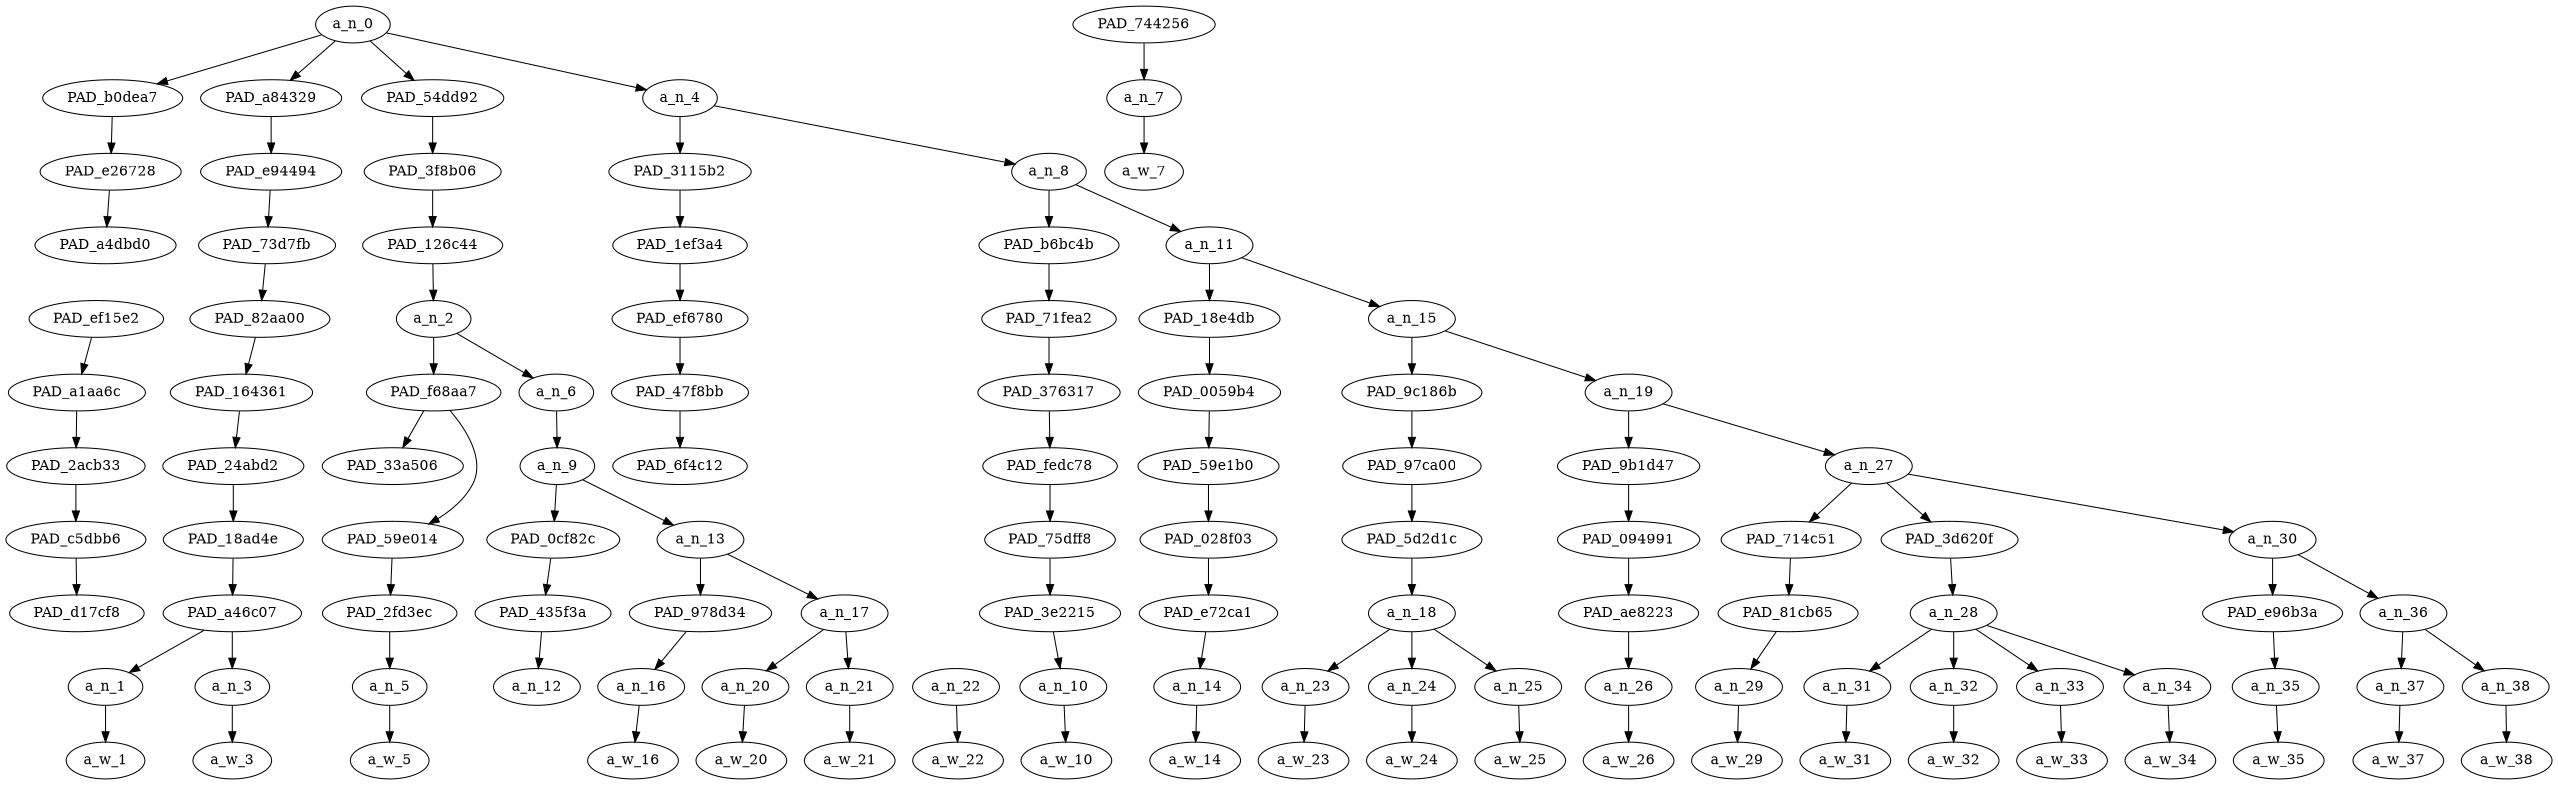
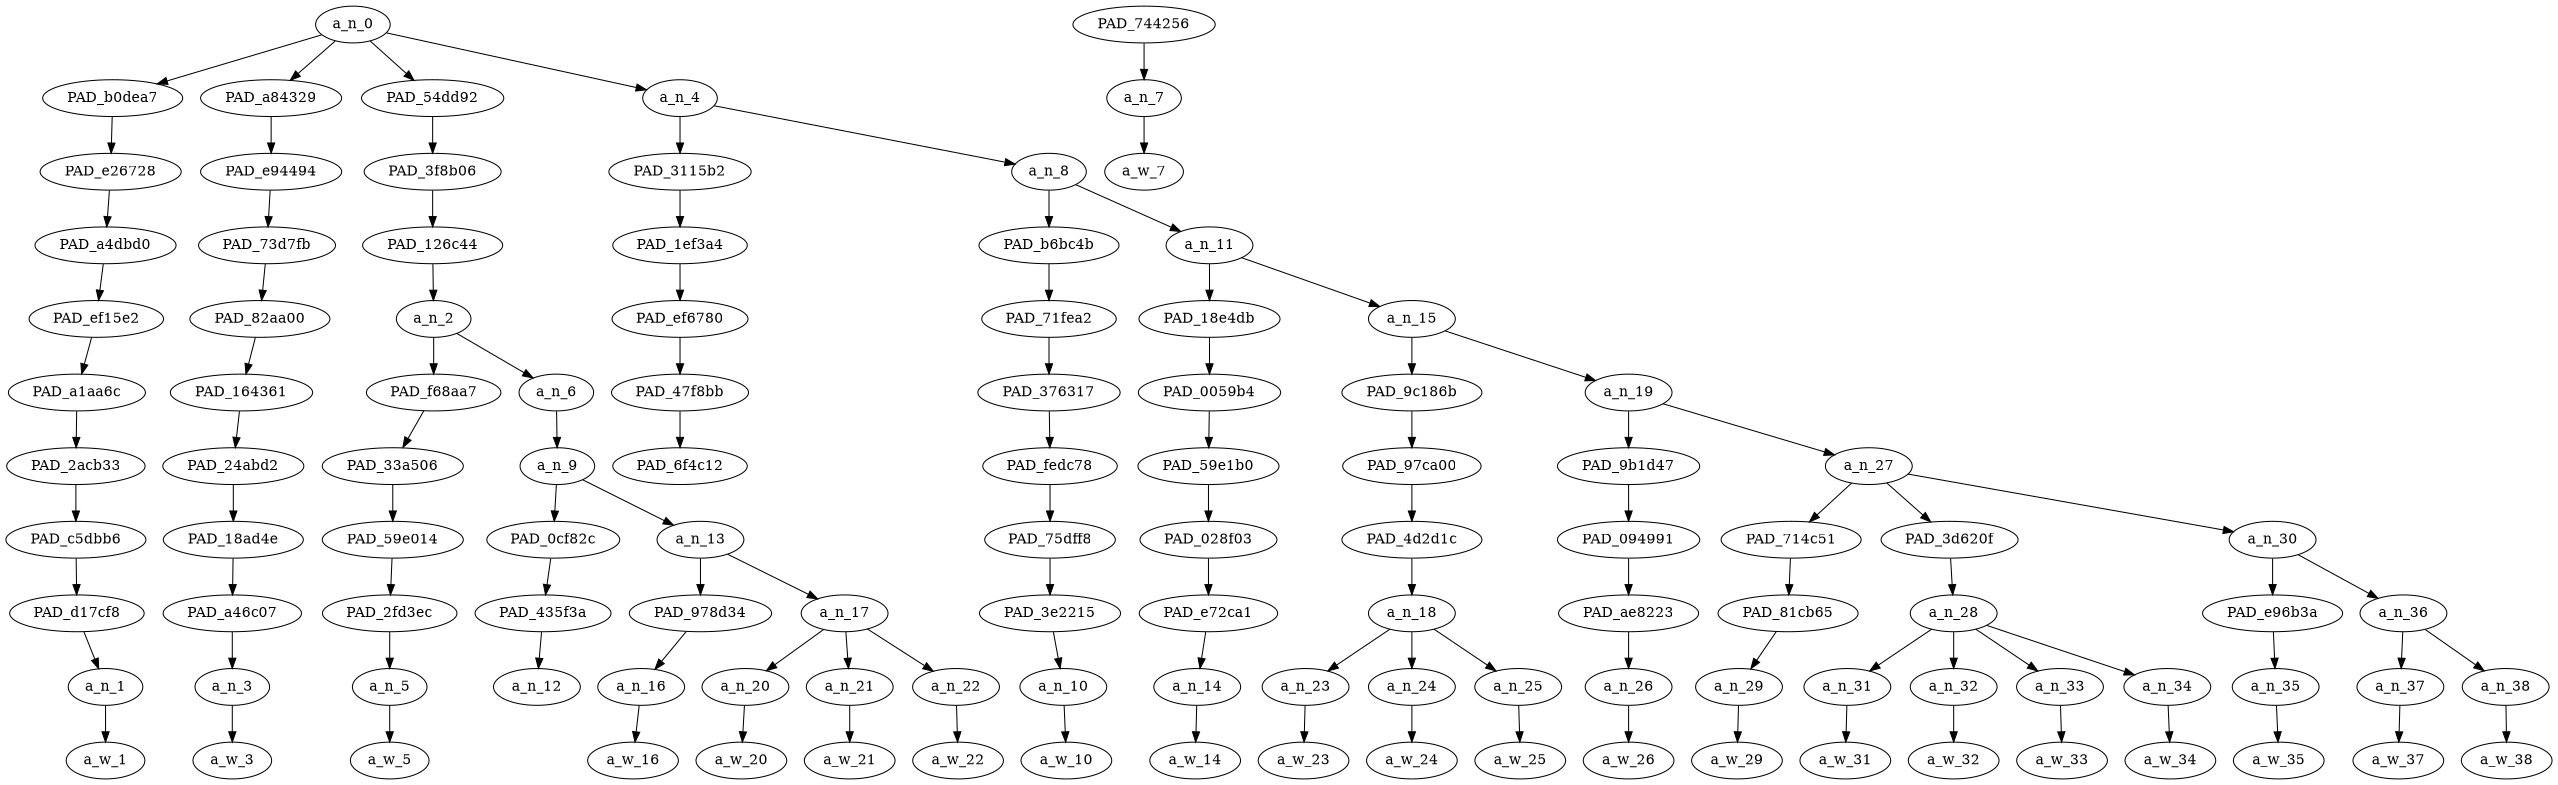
none -> (102, 277)
(476, 469) -> (393, 498)
(1412, 540) -> (1412, 540)
none -> (896, 647)
(171, 649) -> (89, 645)
